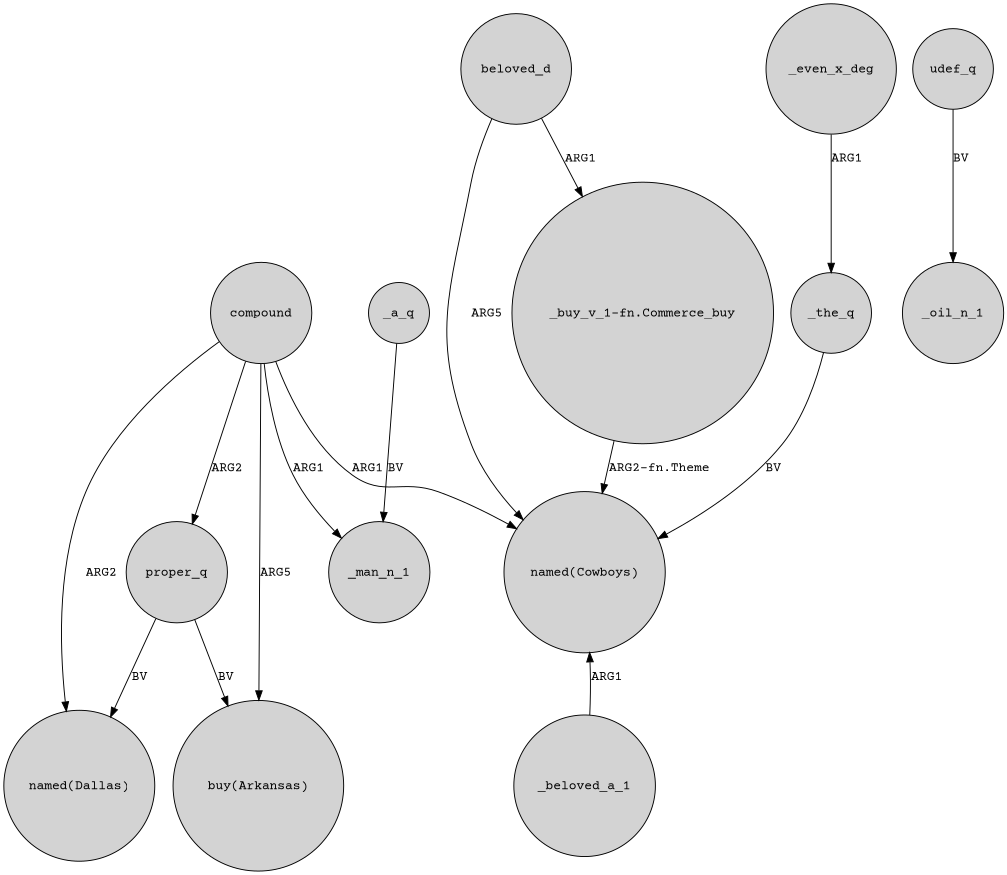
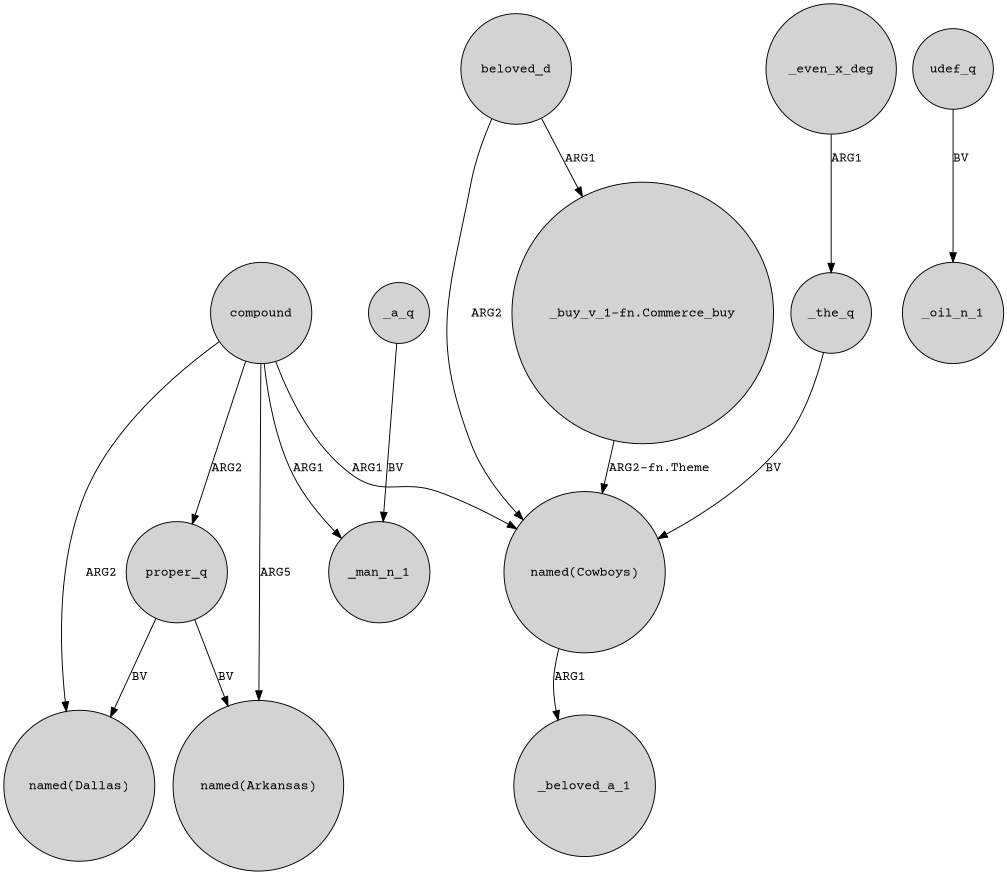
(487, 313) -> (487, 313)
(590, 689) -> (554, 680)
(258, 786) -> (258, 786)
